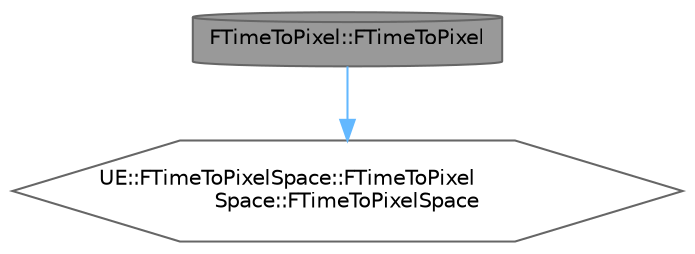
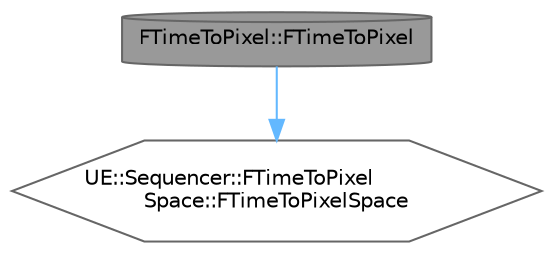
(347, 191) -> (277, 191)
